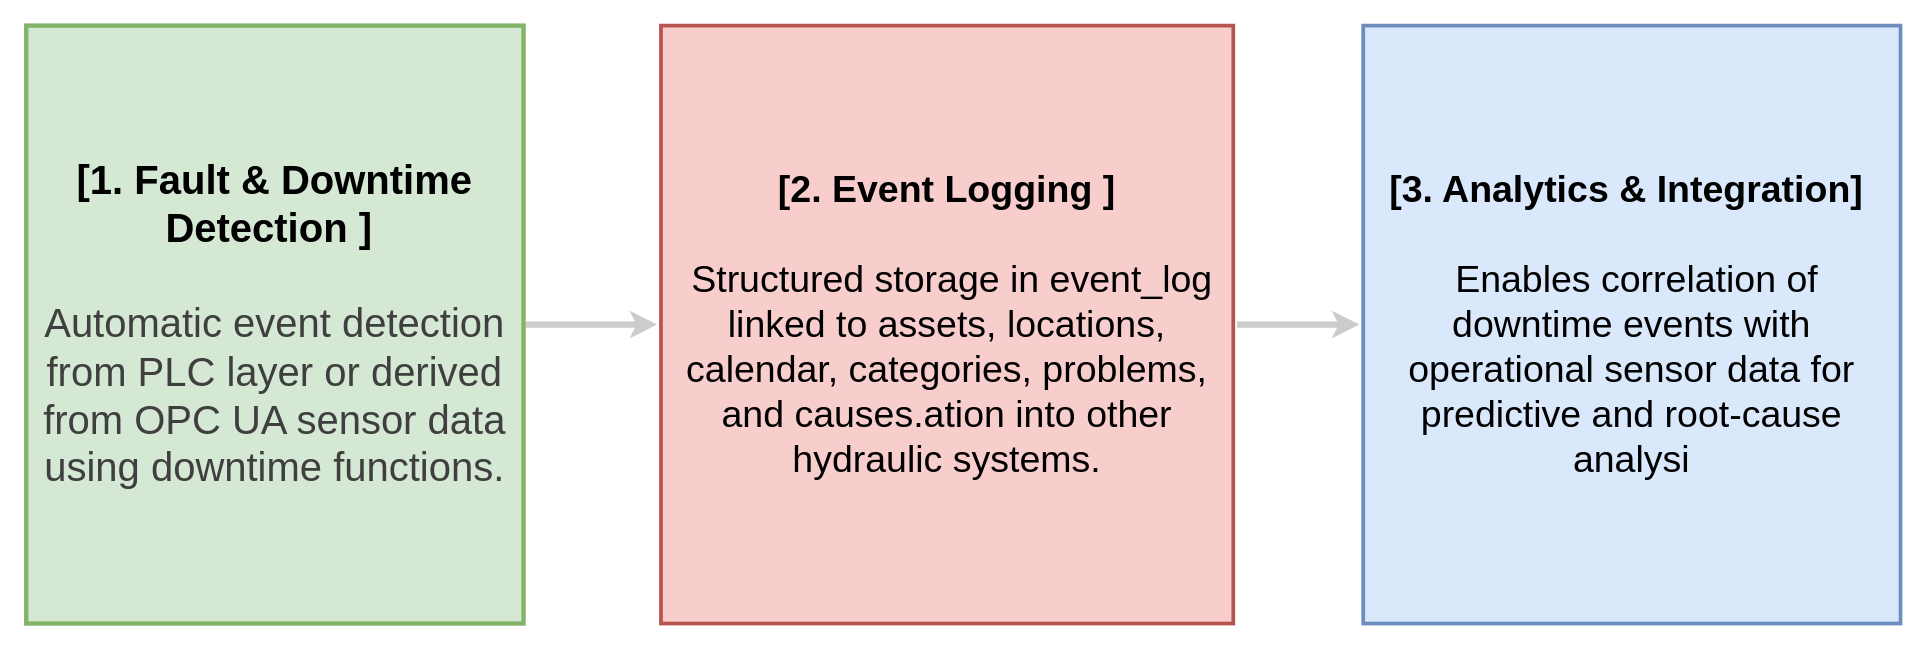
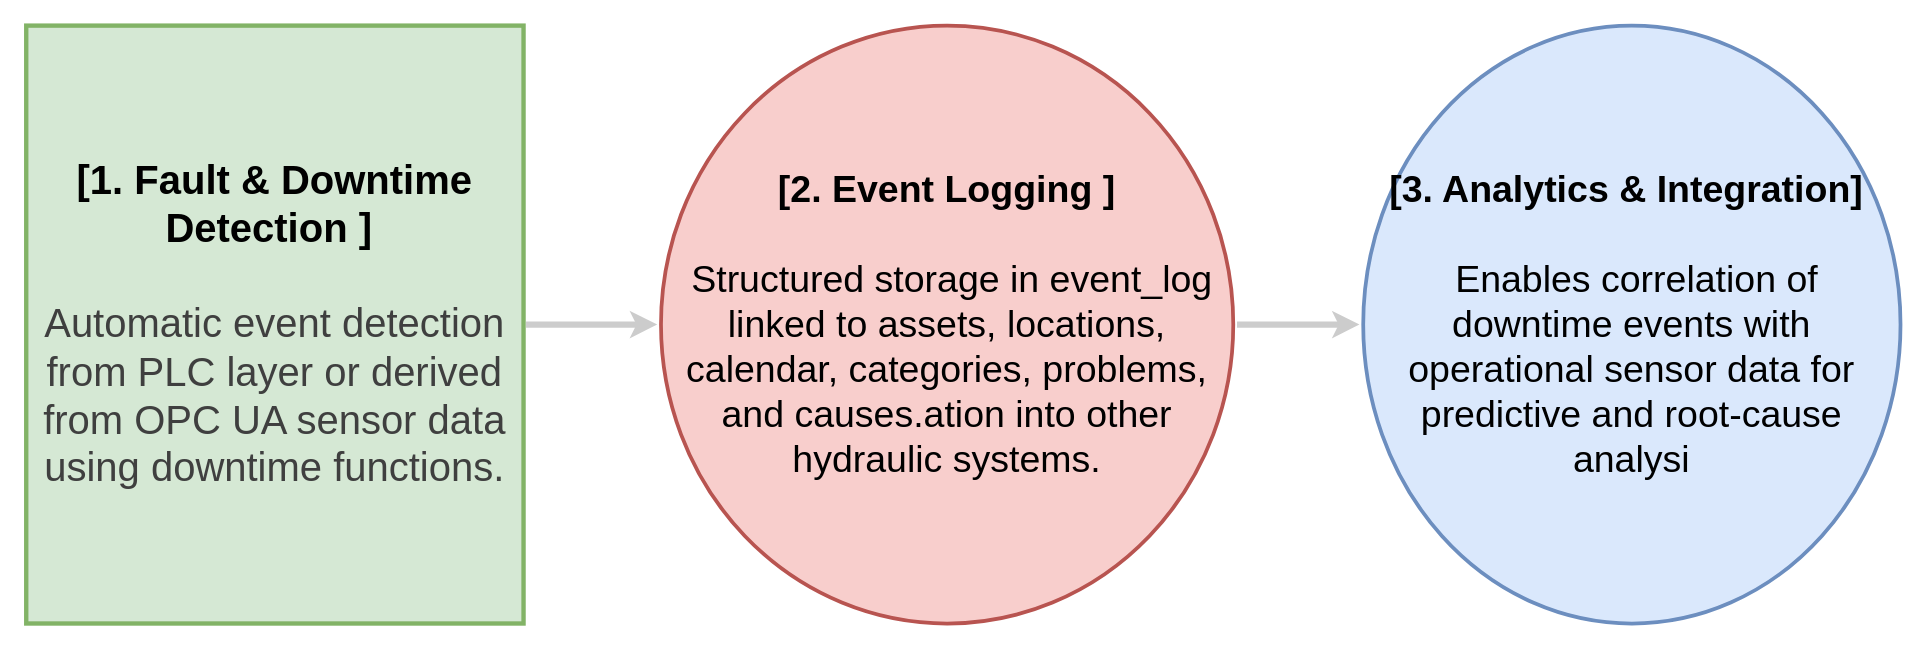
(947, 325) -> (947, 325)
(1632, 325) -> (1632, 325)
